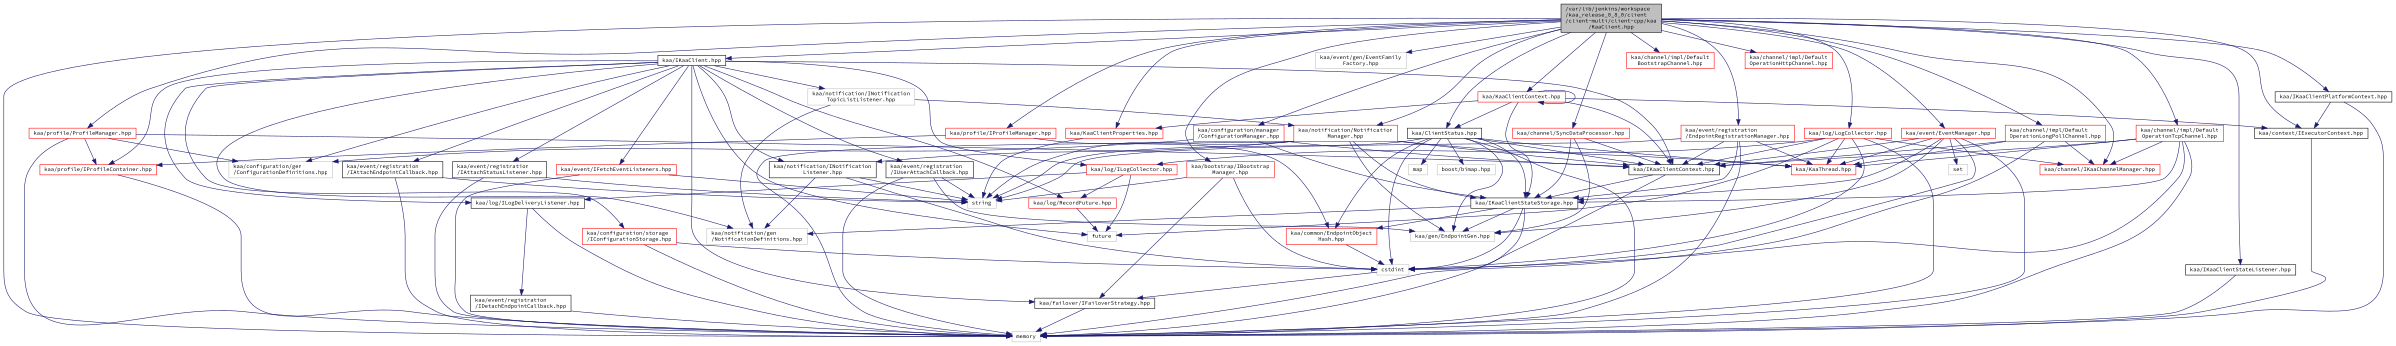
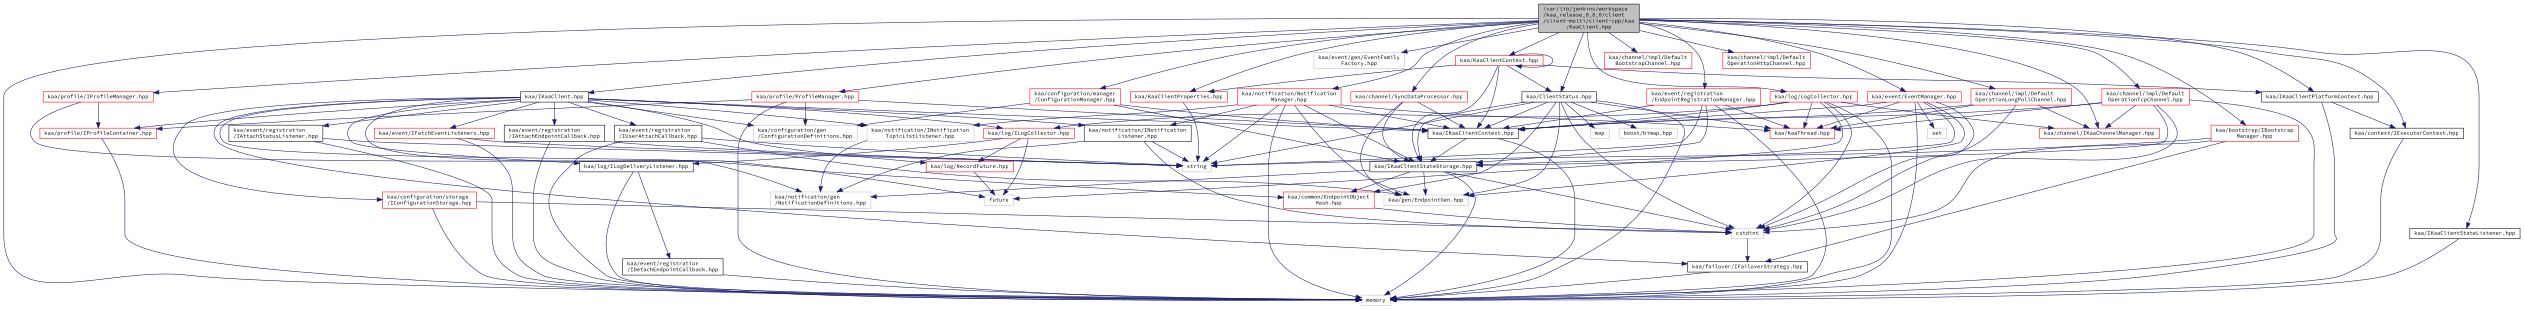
(1914, 109) -> (1899, 80)
(1102, 110) -> (1108, 115)
